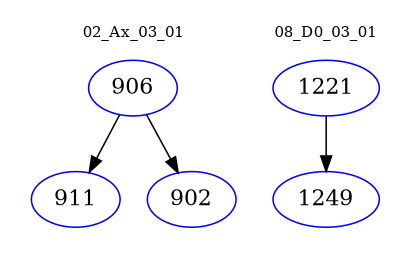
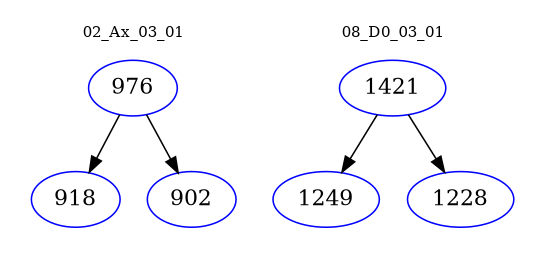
(133, 88) -> (133, 88)
(326, 88) -> (393, 88)
(76, 199) -> (76, 199)
none -> (461, 199)
